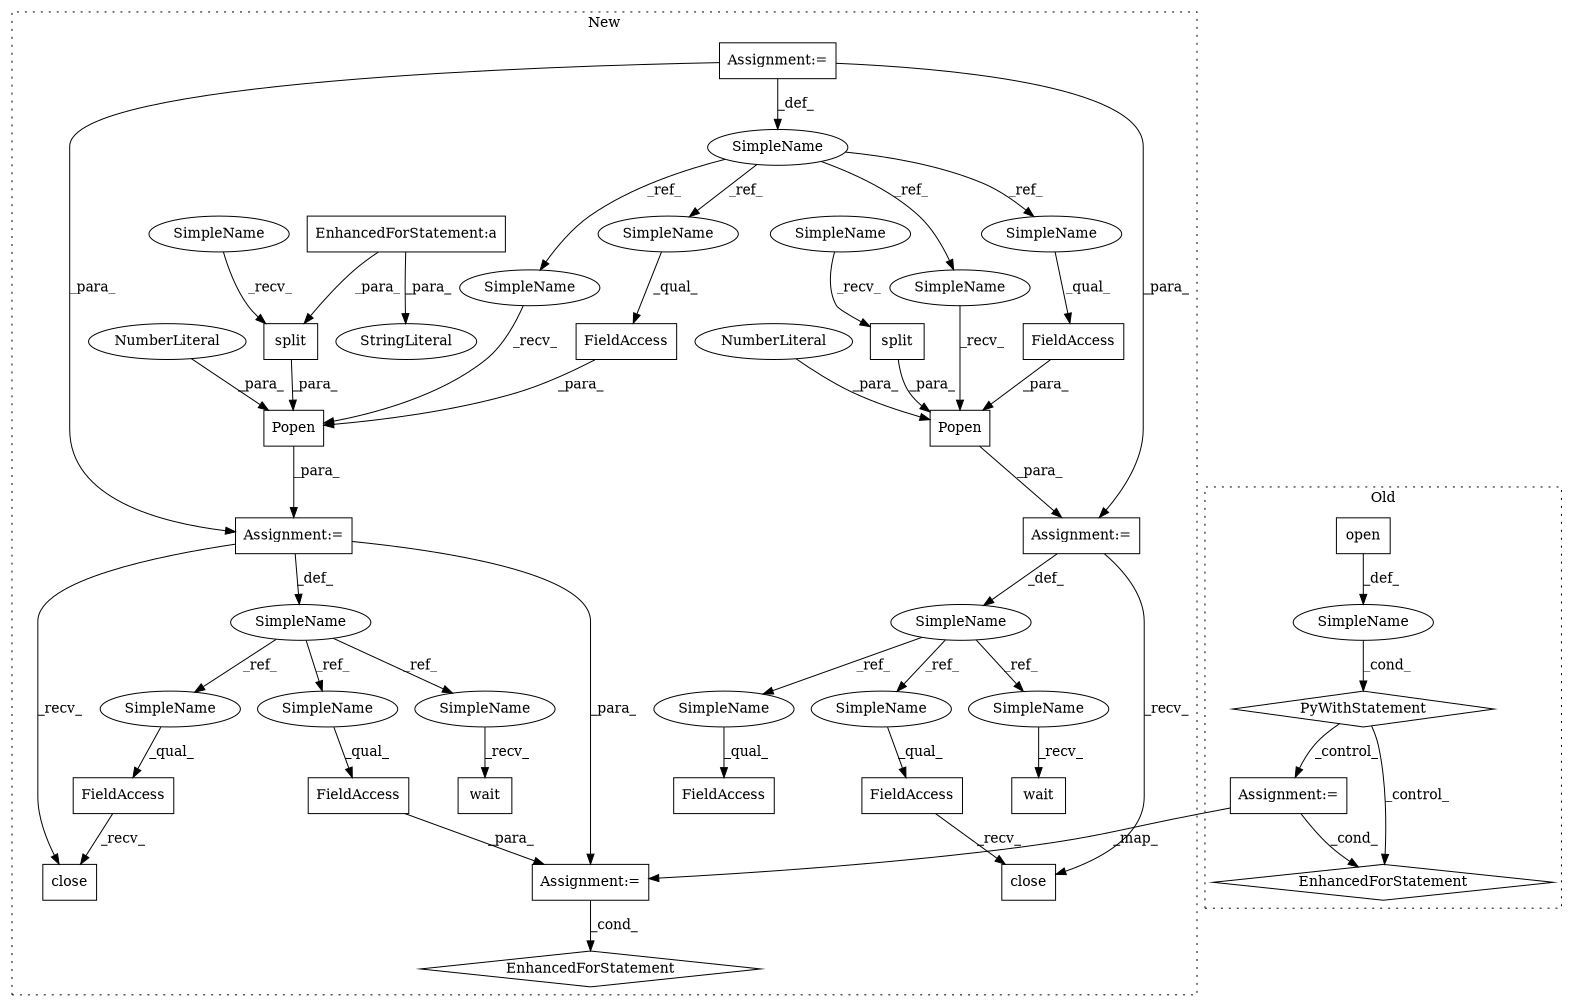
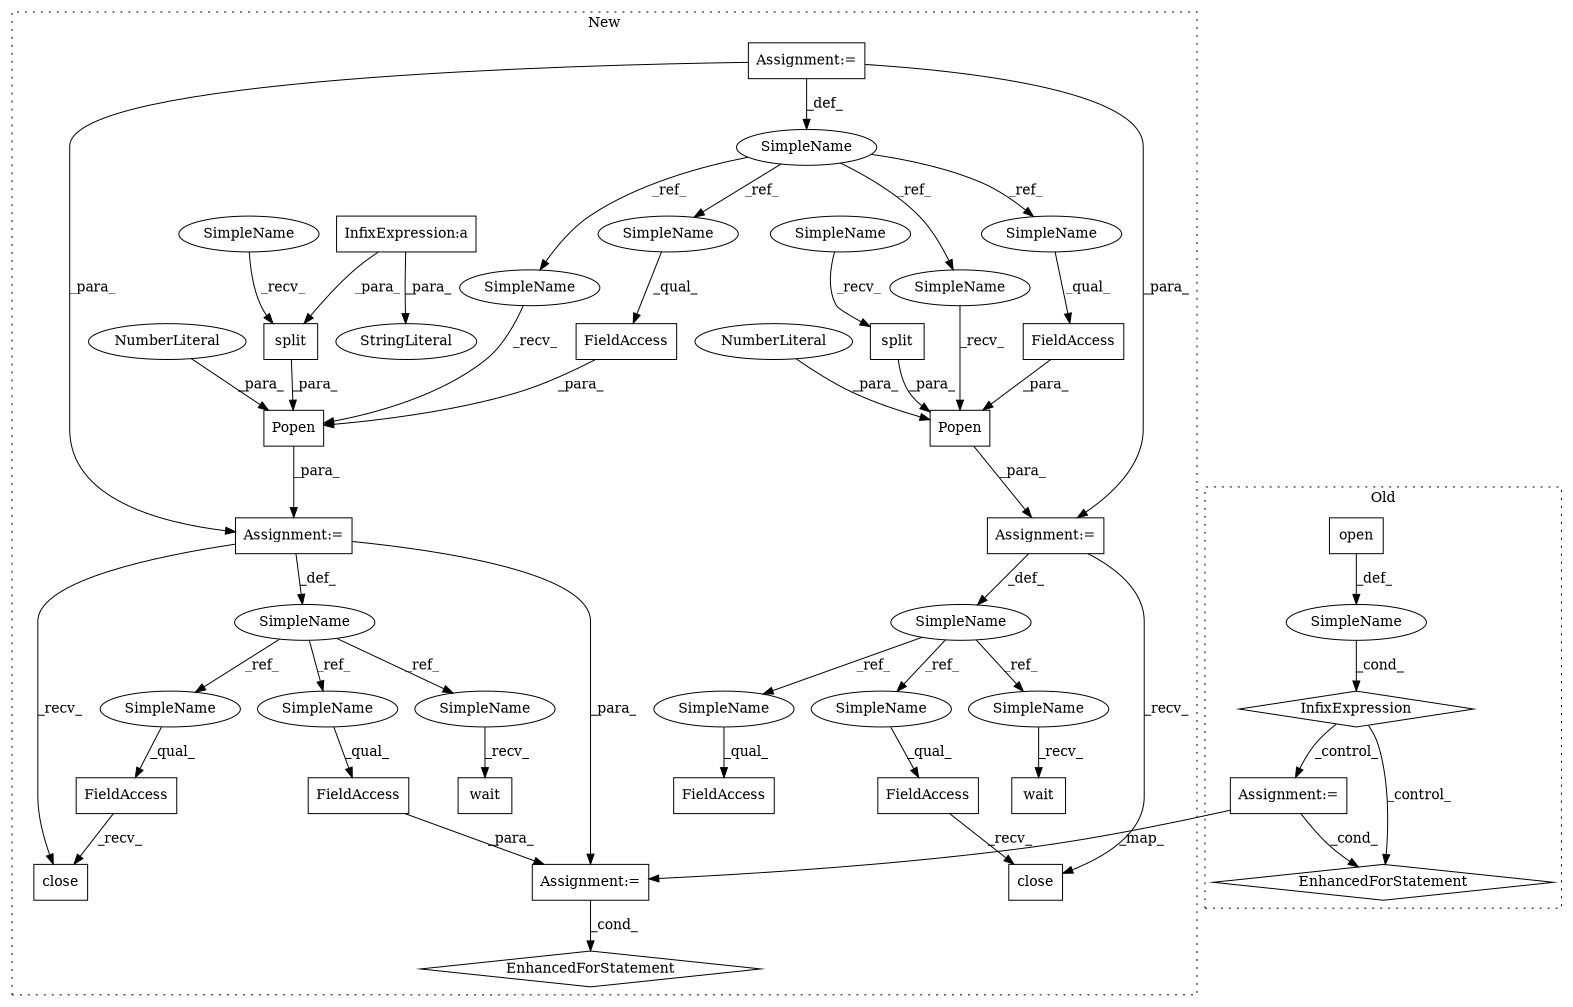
(406, 234) -> (406, 234)
(1363, 709) -> (1356, 709)
